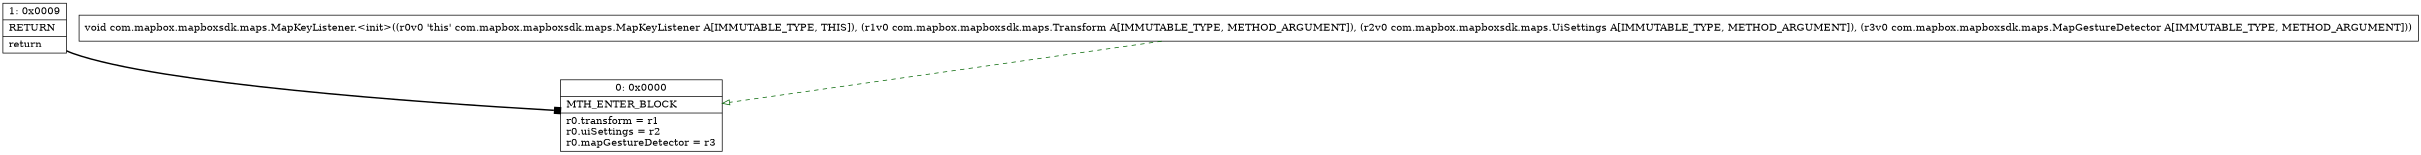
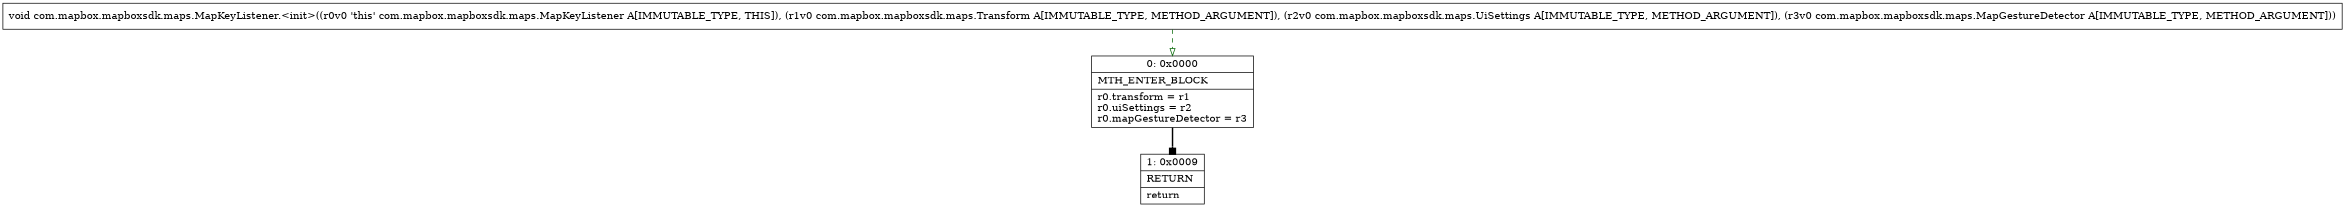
(308, 92) -> (1173, 137)
